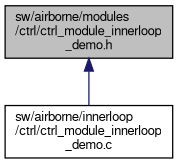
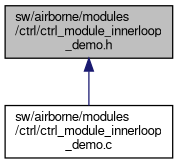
(89, 132) -> (89, 132)
